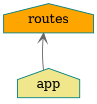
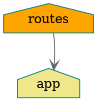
(43, 56) -> (55, 47)
